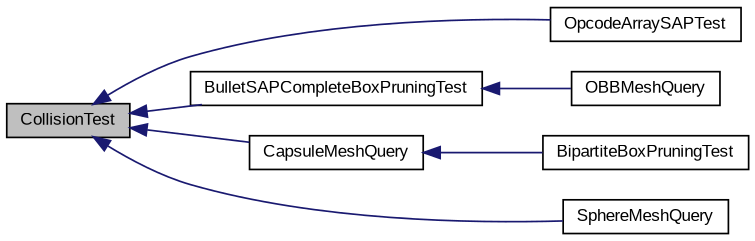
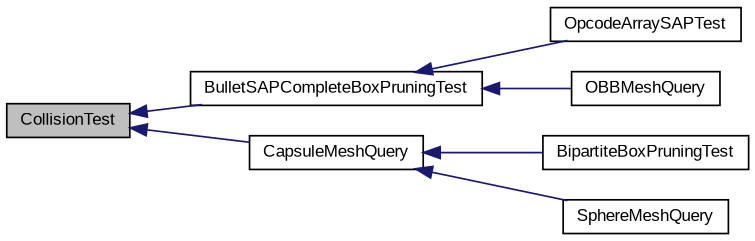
(324, 30) -> (500, 55)
(330, 211) -> (500, 186)
